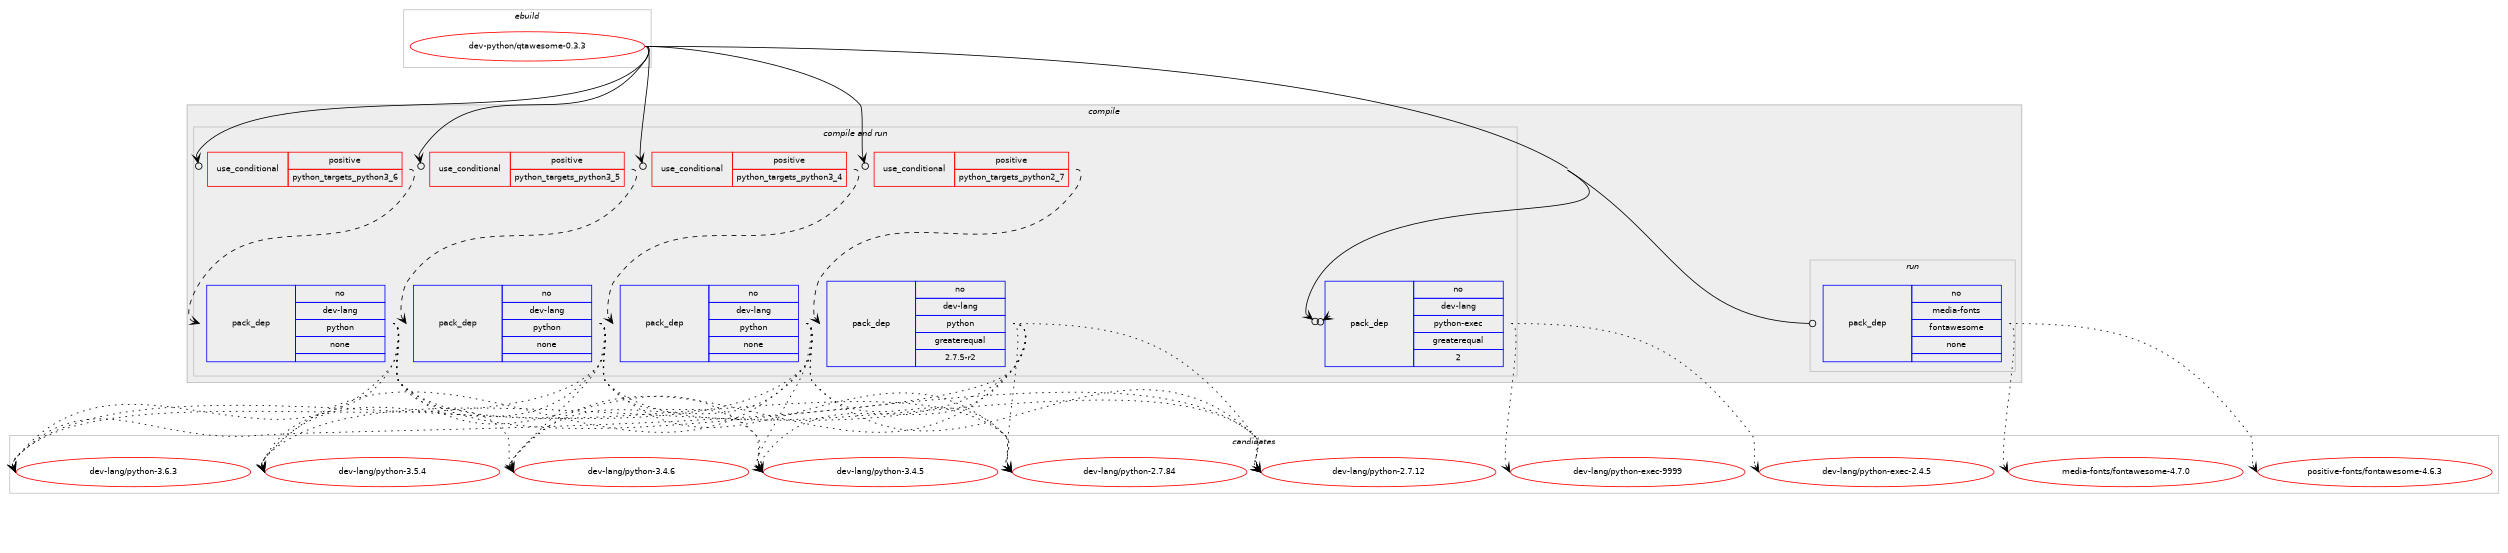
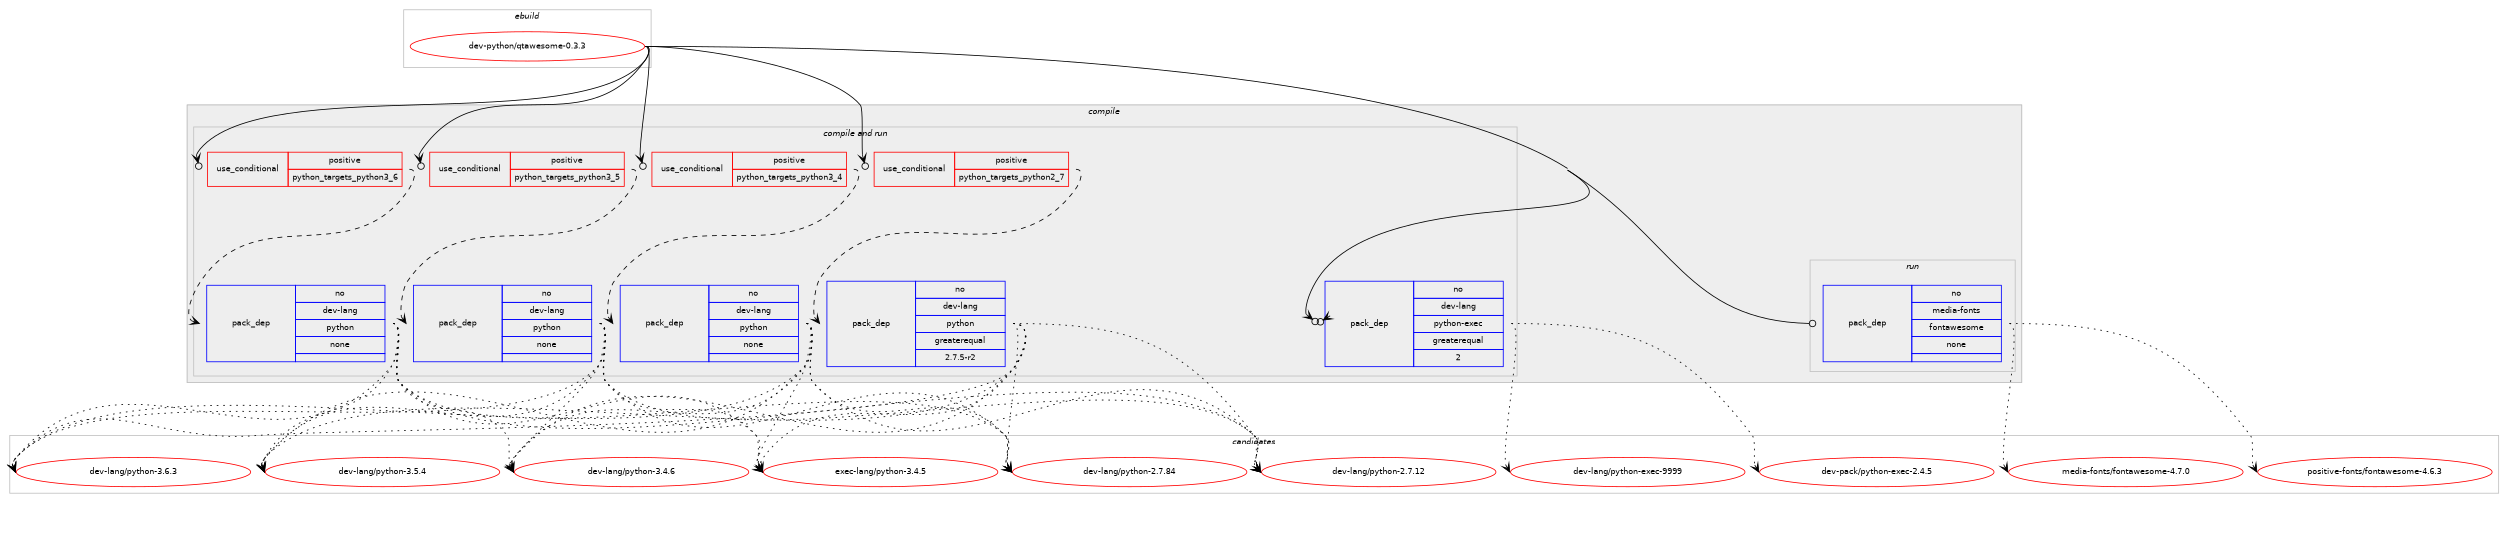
(881, 472) -> (881, 472)
(1877, 472) -> (1877, 472)
